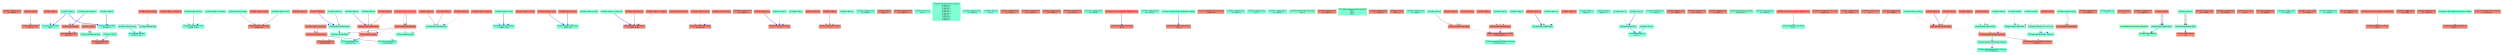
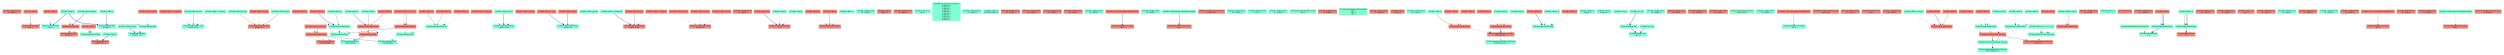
(991, 12) -> (991, 12)
